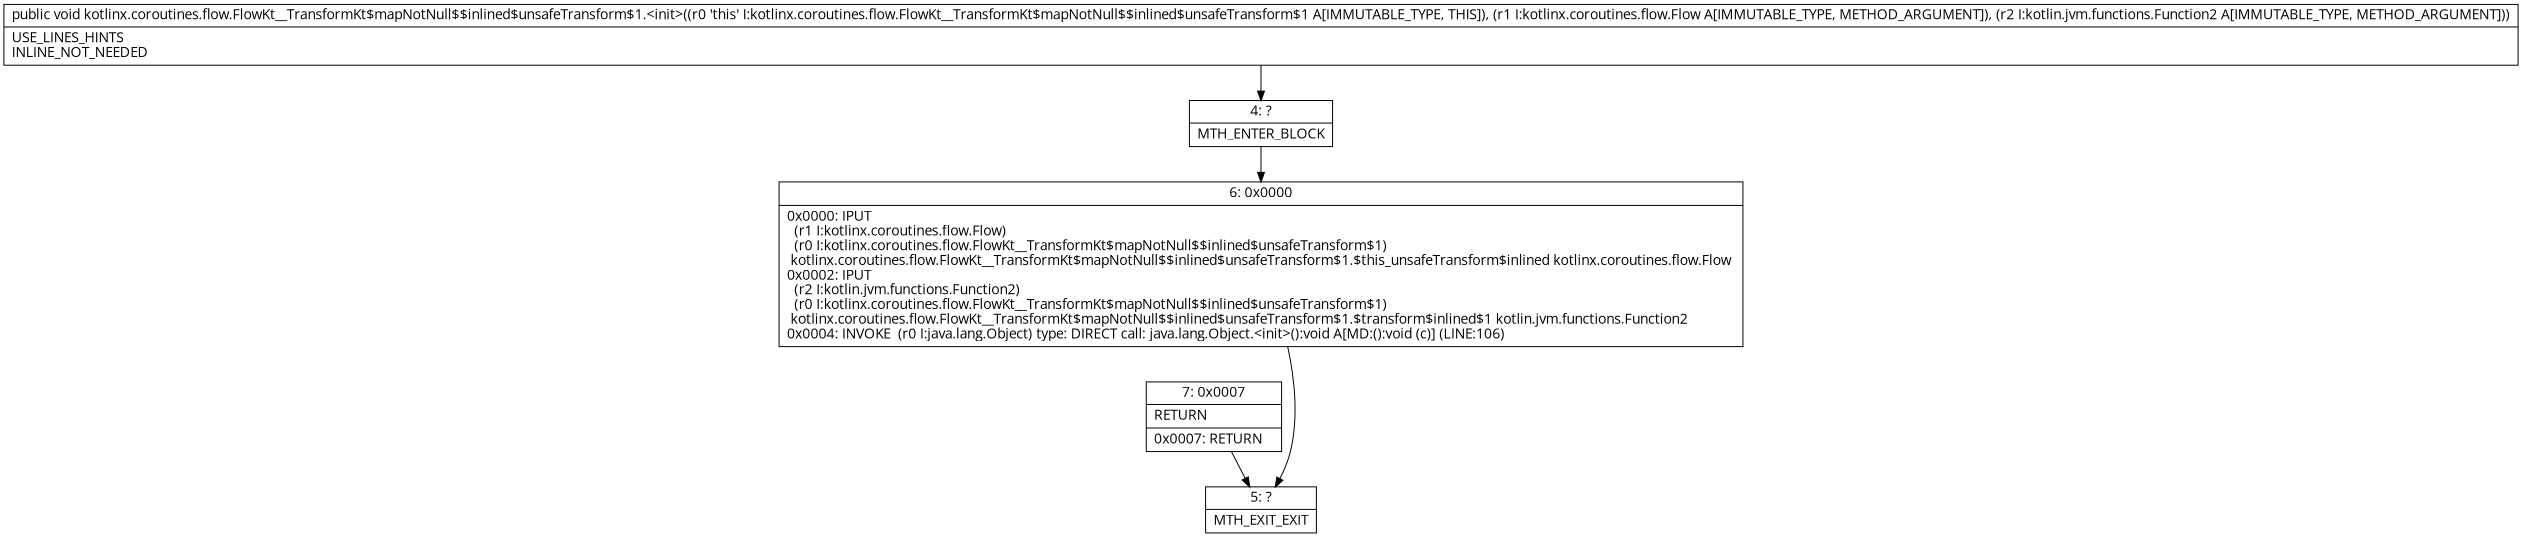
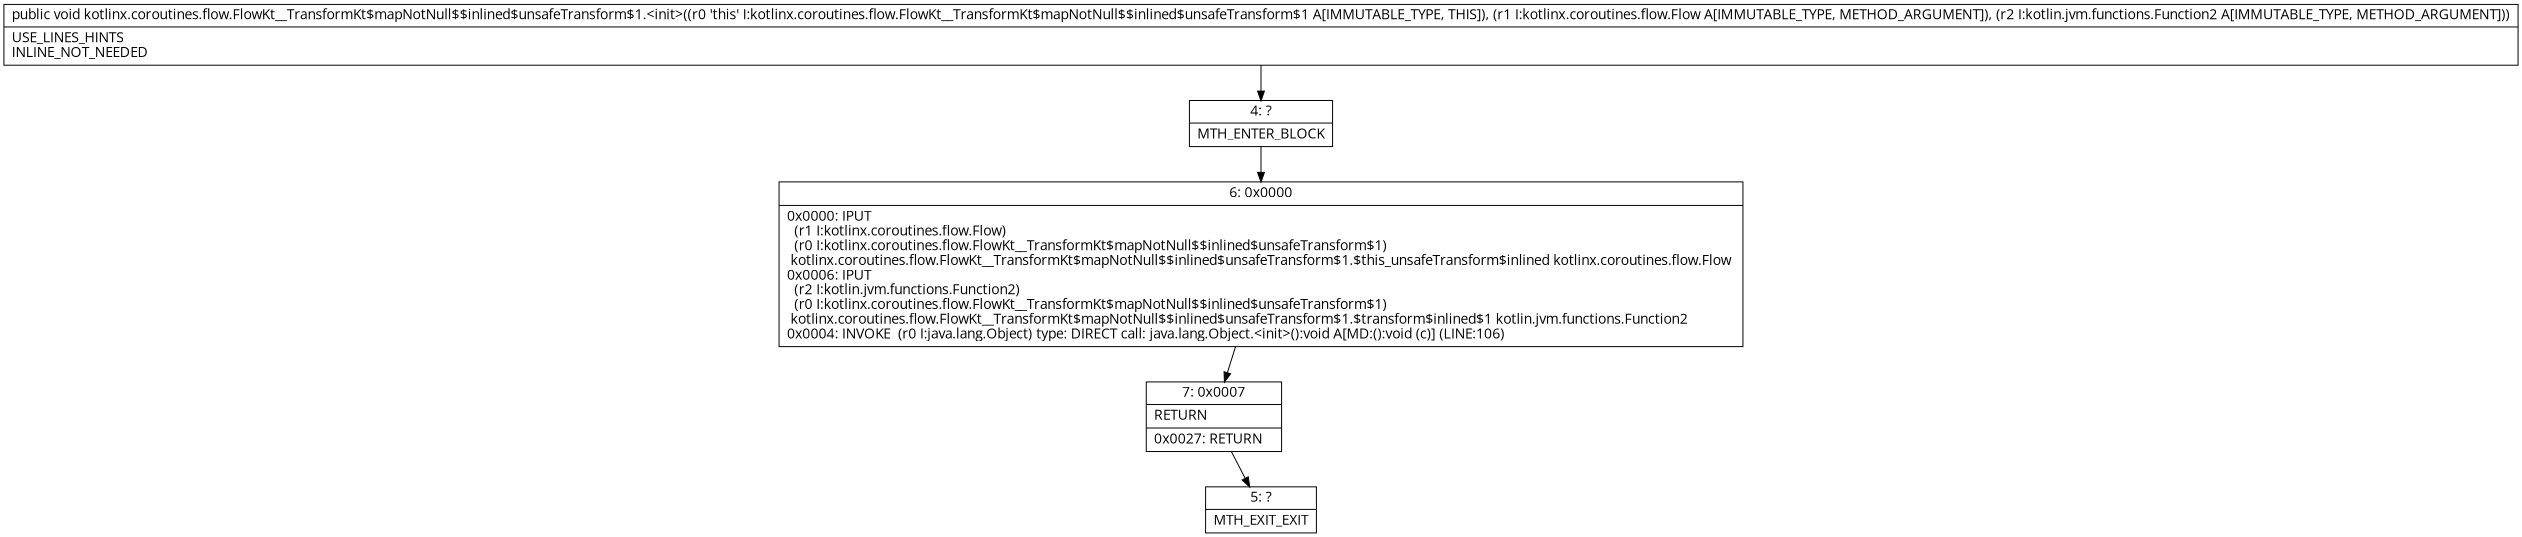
(833, 276) -> (833, 276)
(1295, 413) -> (1232, 359)
(1214, 439) -> (1214, 439)
